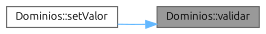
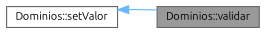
(132, 24) -> (143, 10)
